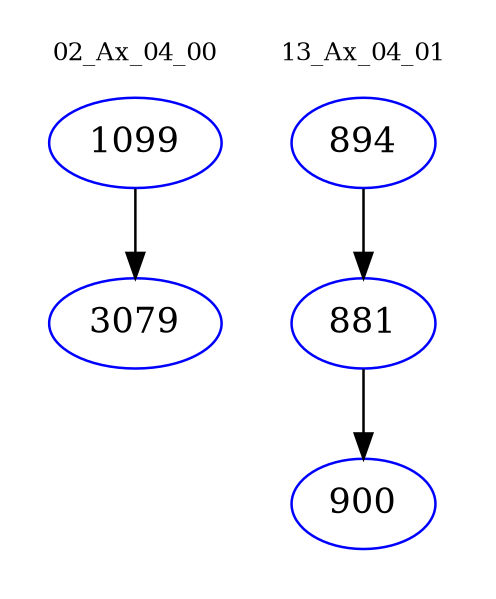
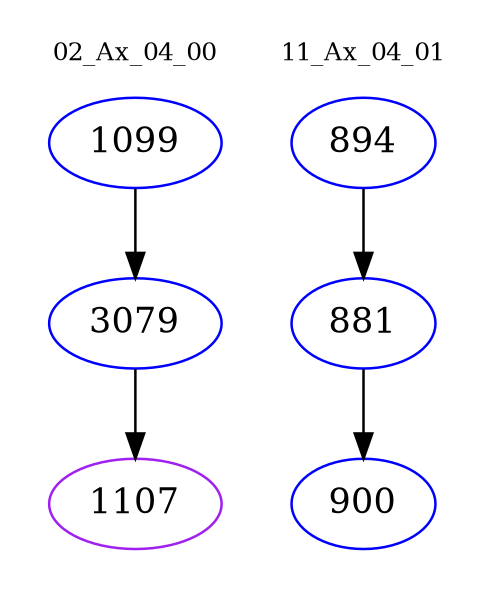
(364, 54) -> (364, 54)
none -> (135, 504)
